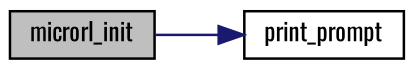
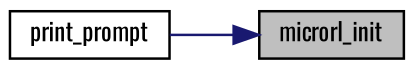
(187, 35) -> (202, 35)
